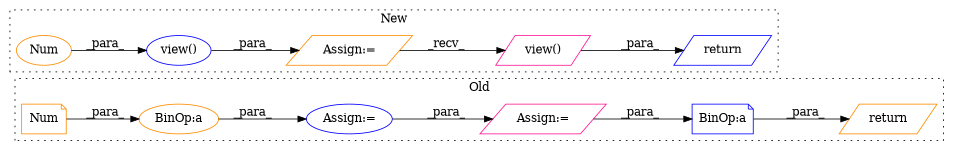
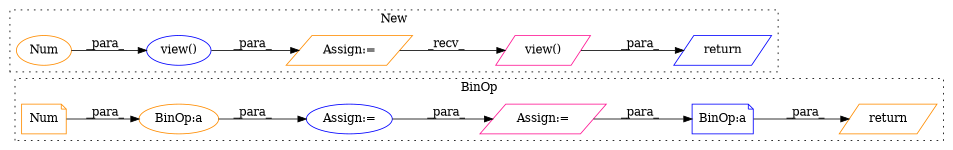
(479, 88) -> (479, 88)
